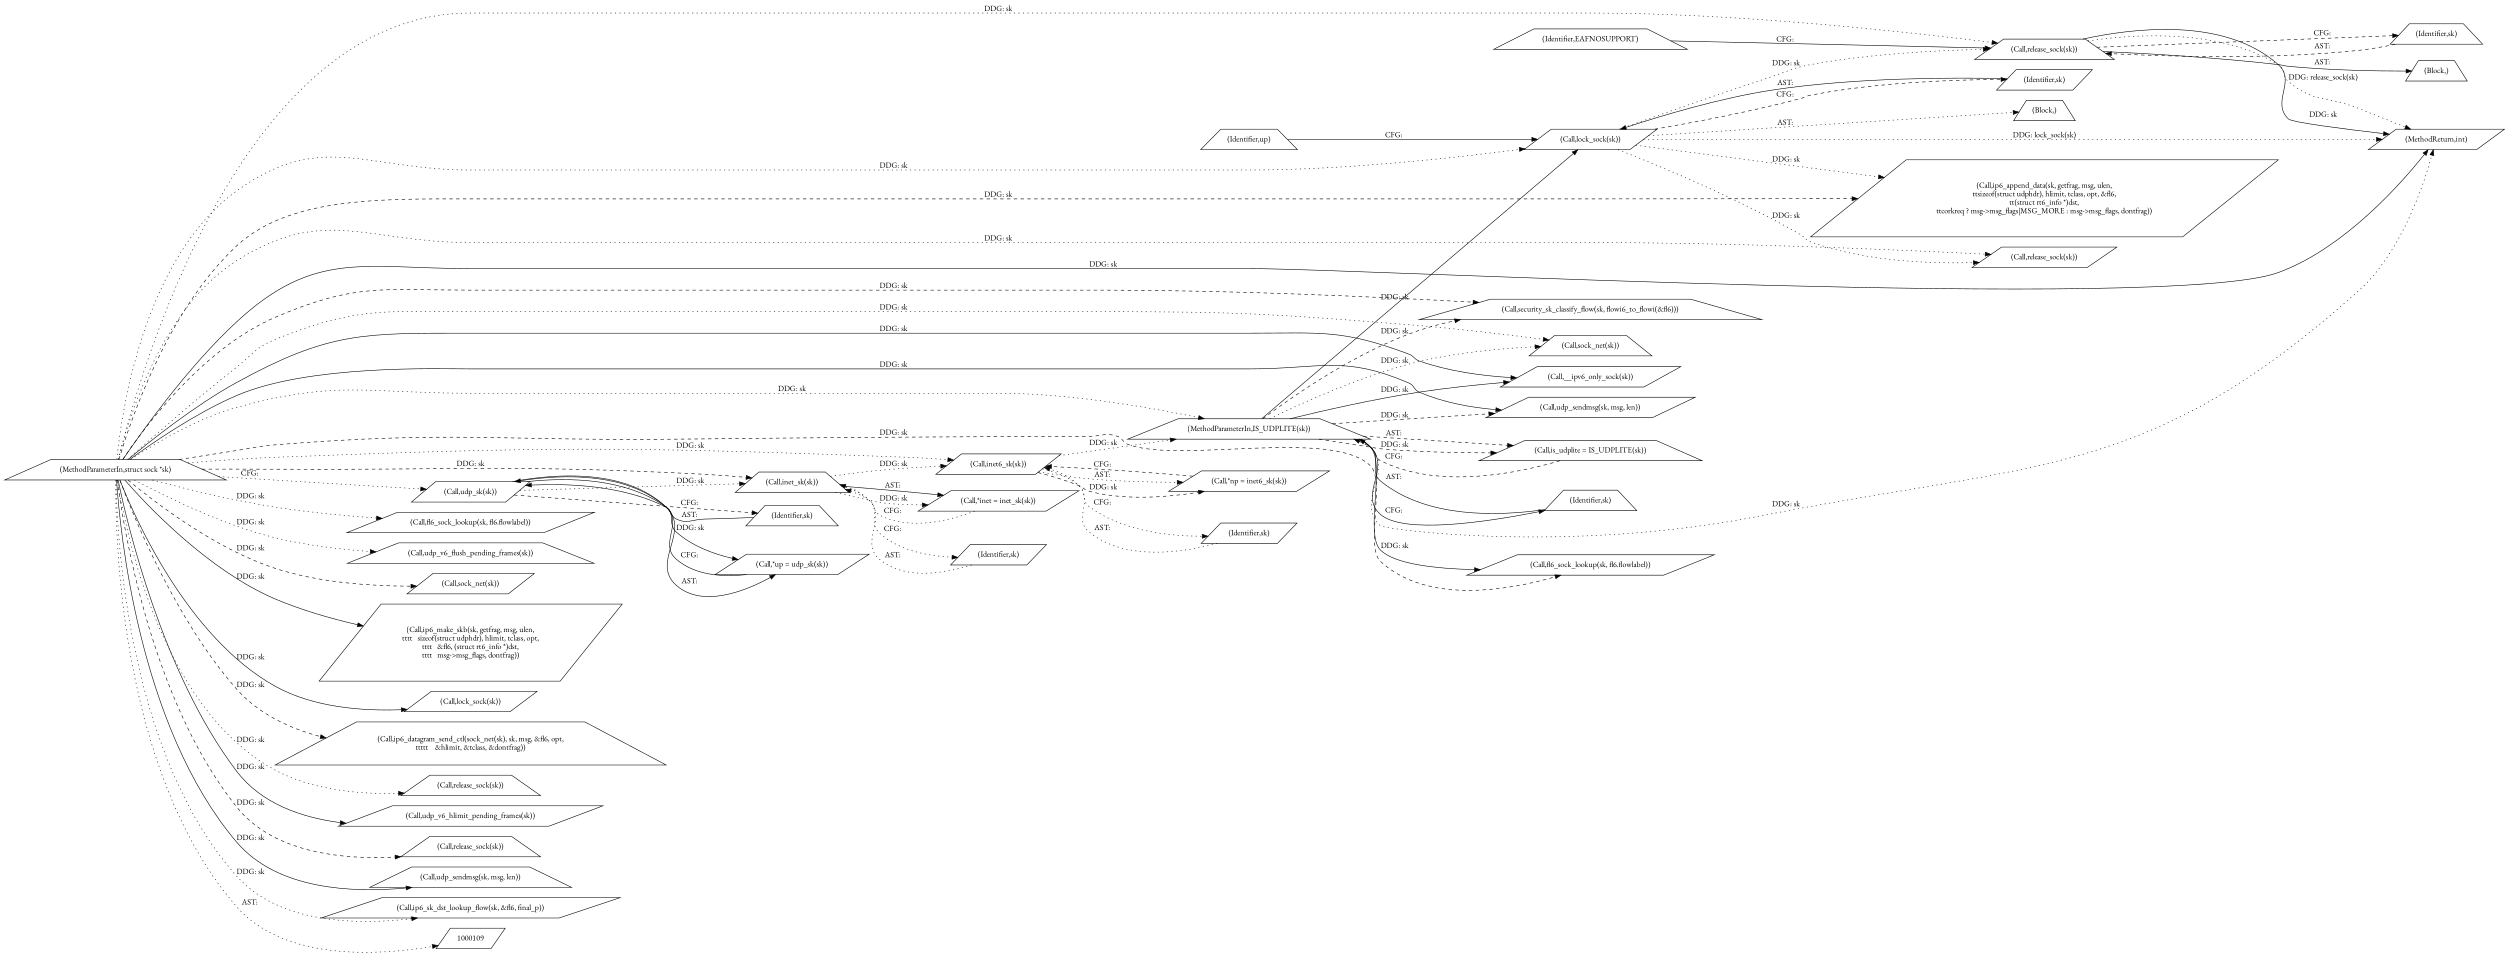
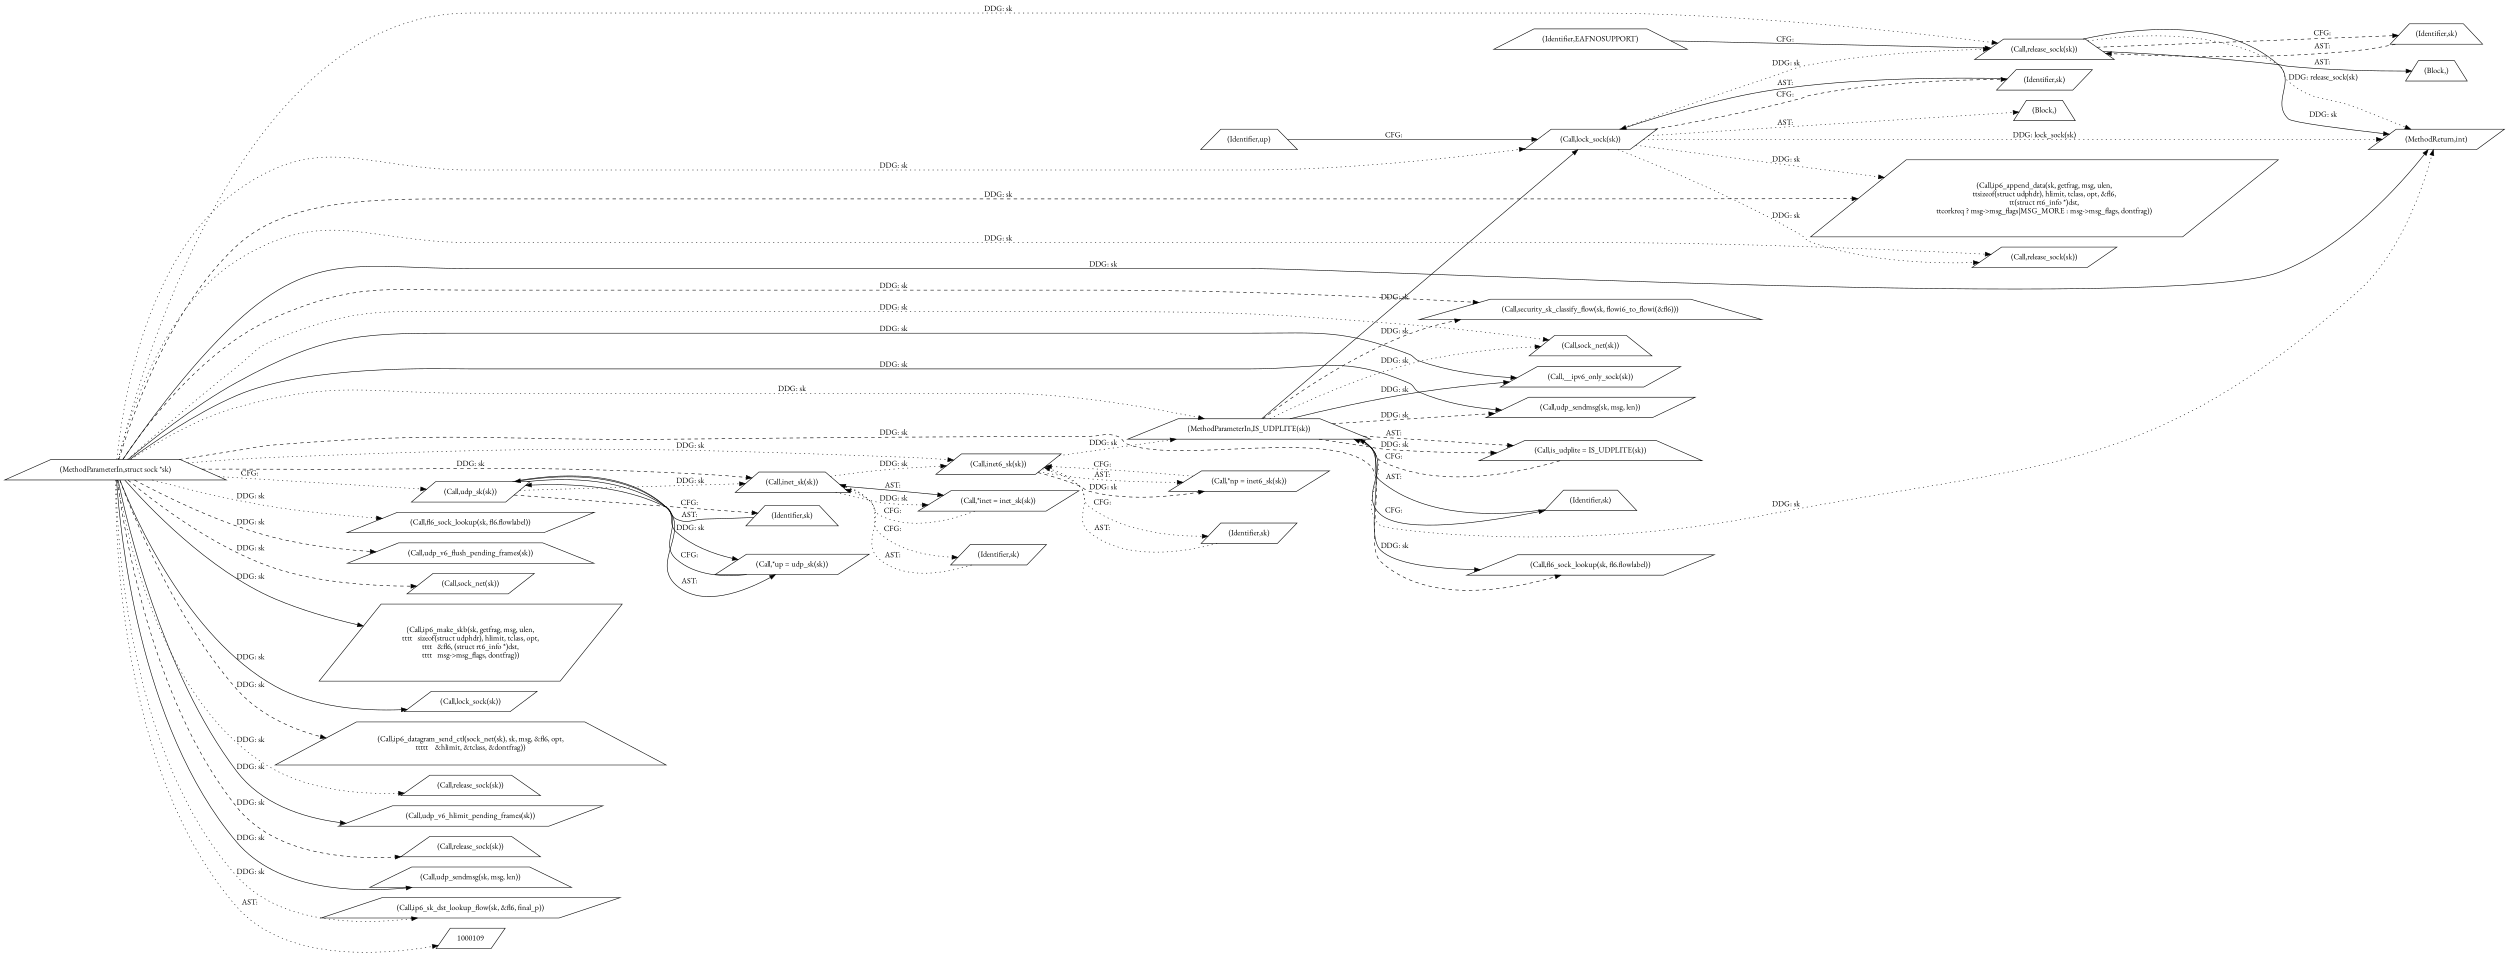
(1122, 471) -> (1122, 471)
(248, 530) -> (248, 530)
